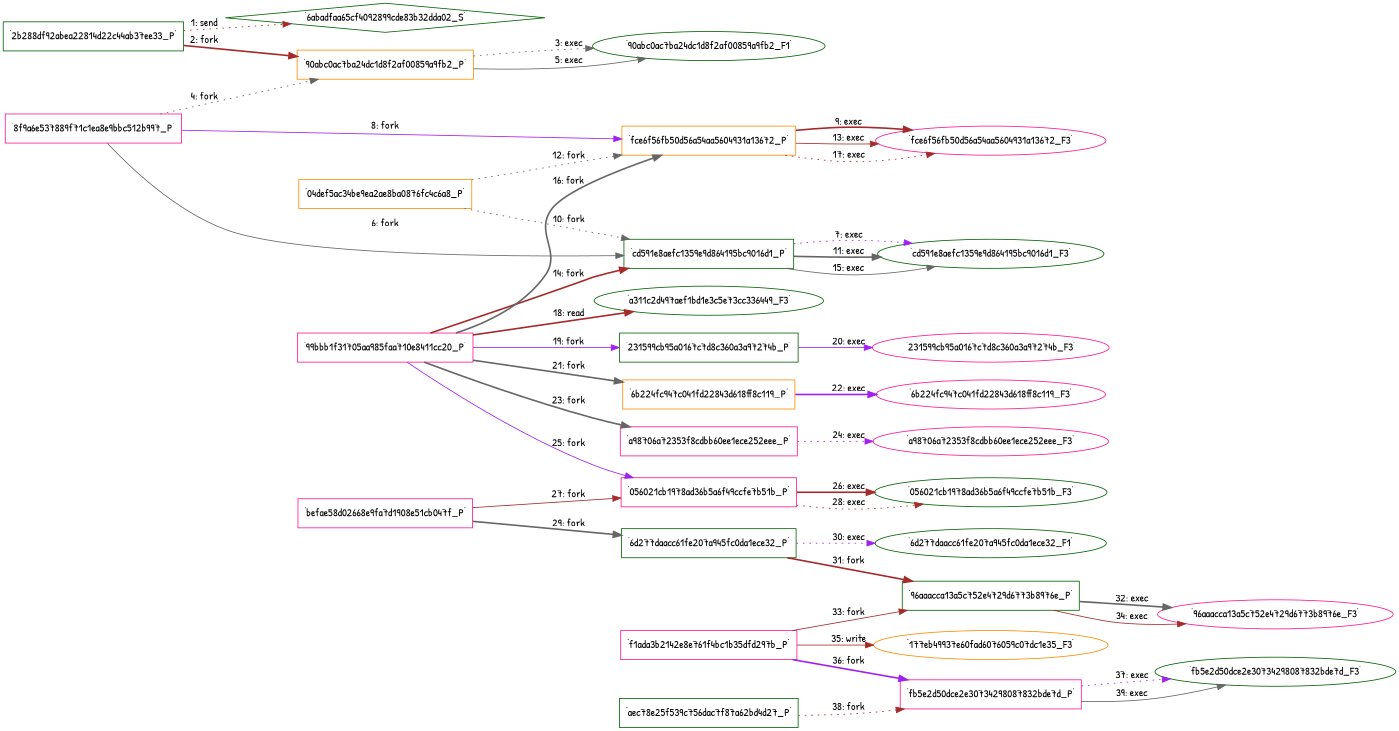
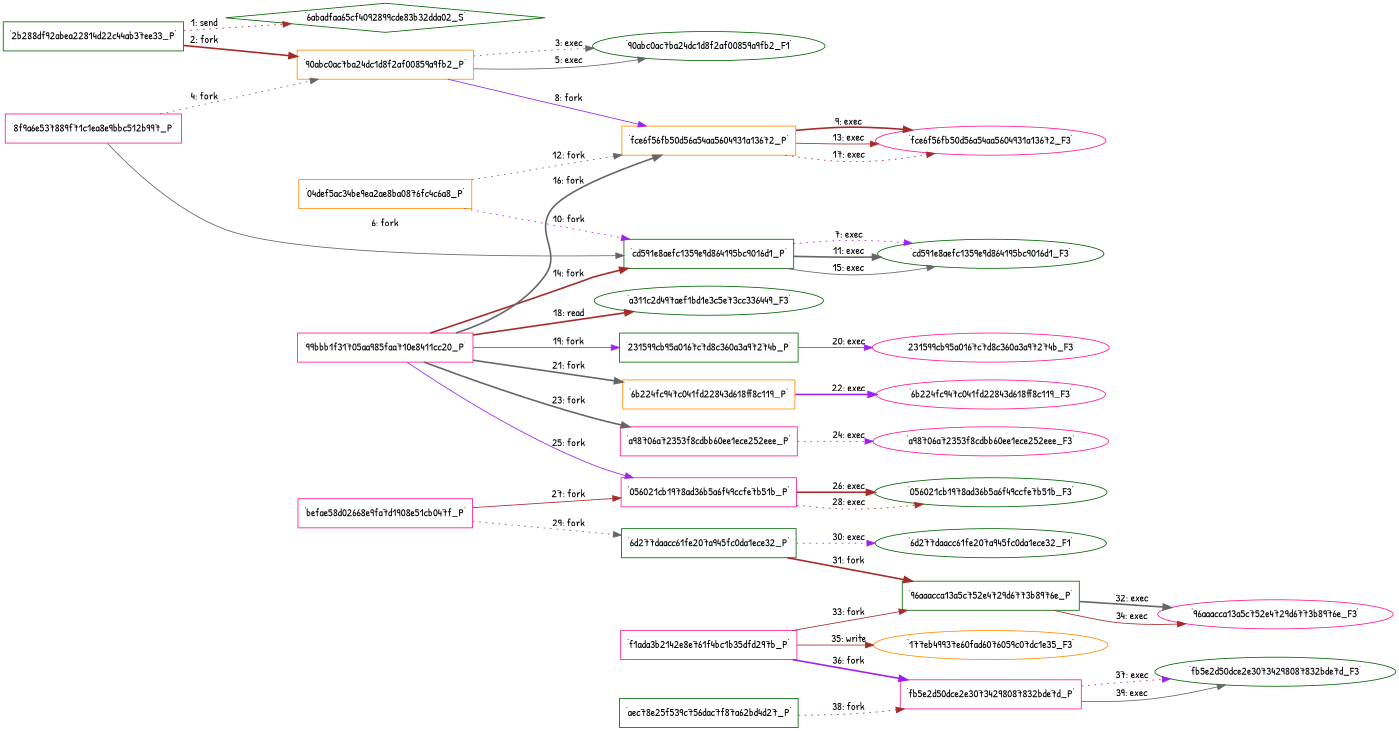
(398, 135) -> (543, 102)
(539, 222) -> (539, 222)
(543, 528) -> (543, 528)
